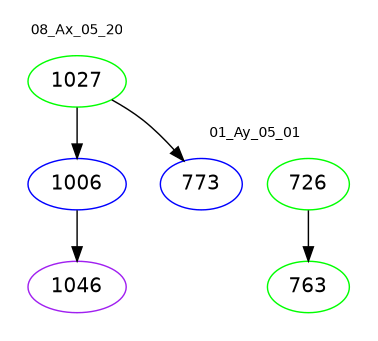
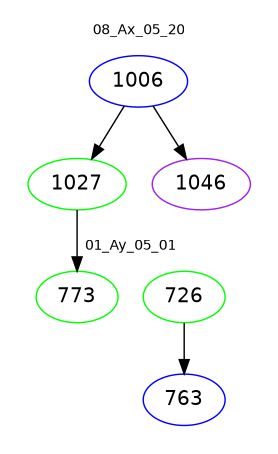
(77, 126) -> (112, 126)
(201, 184) -> (77, 297)
(308, 287) -> (184, 400)
